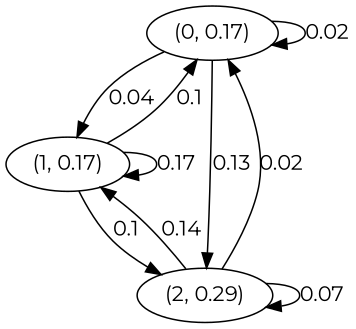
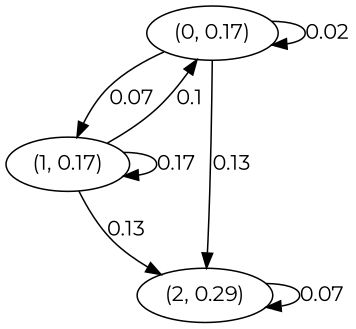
(132, 99) -> (132, 99)
(260, 173) -> none
(127, 230) -> (127, 230)
(152, 230) -> none
